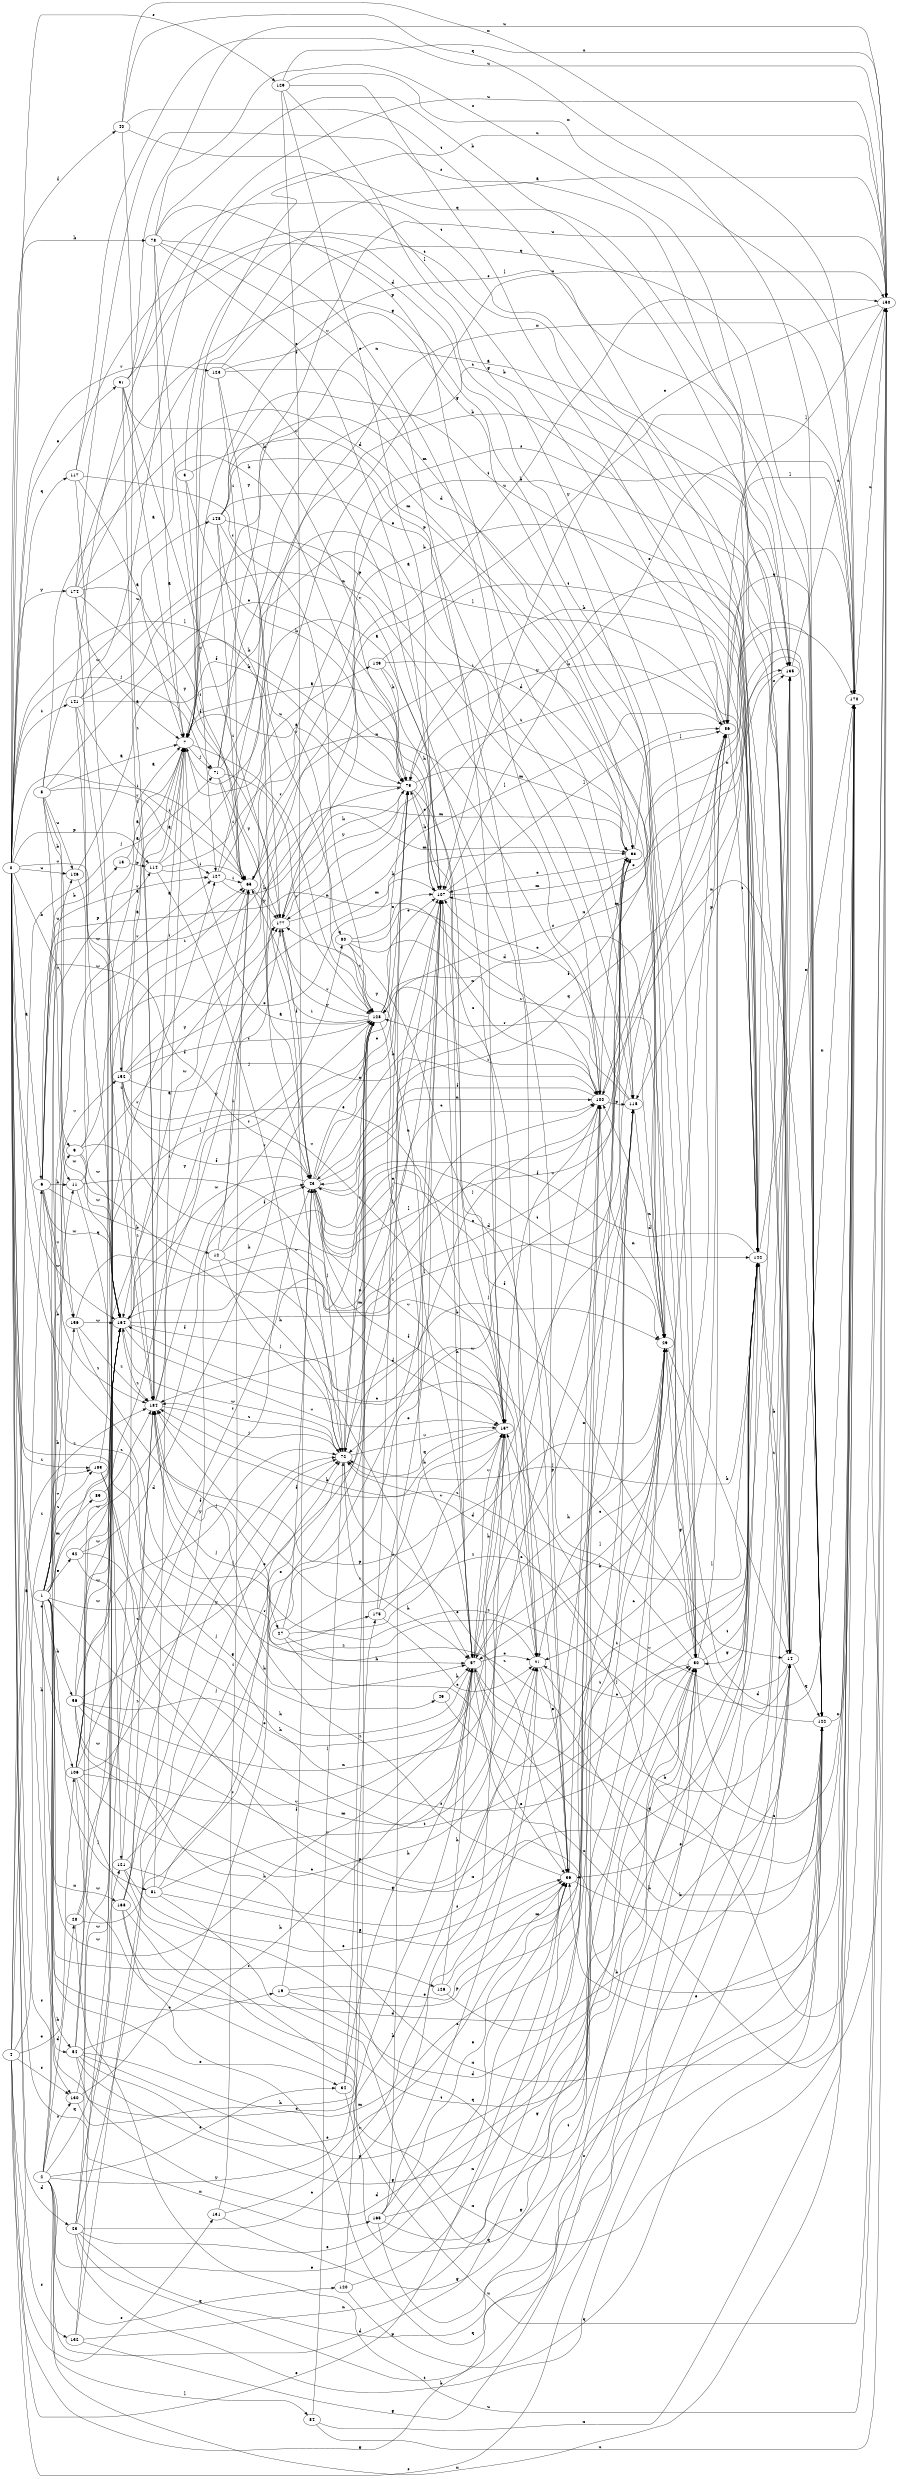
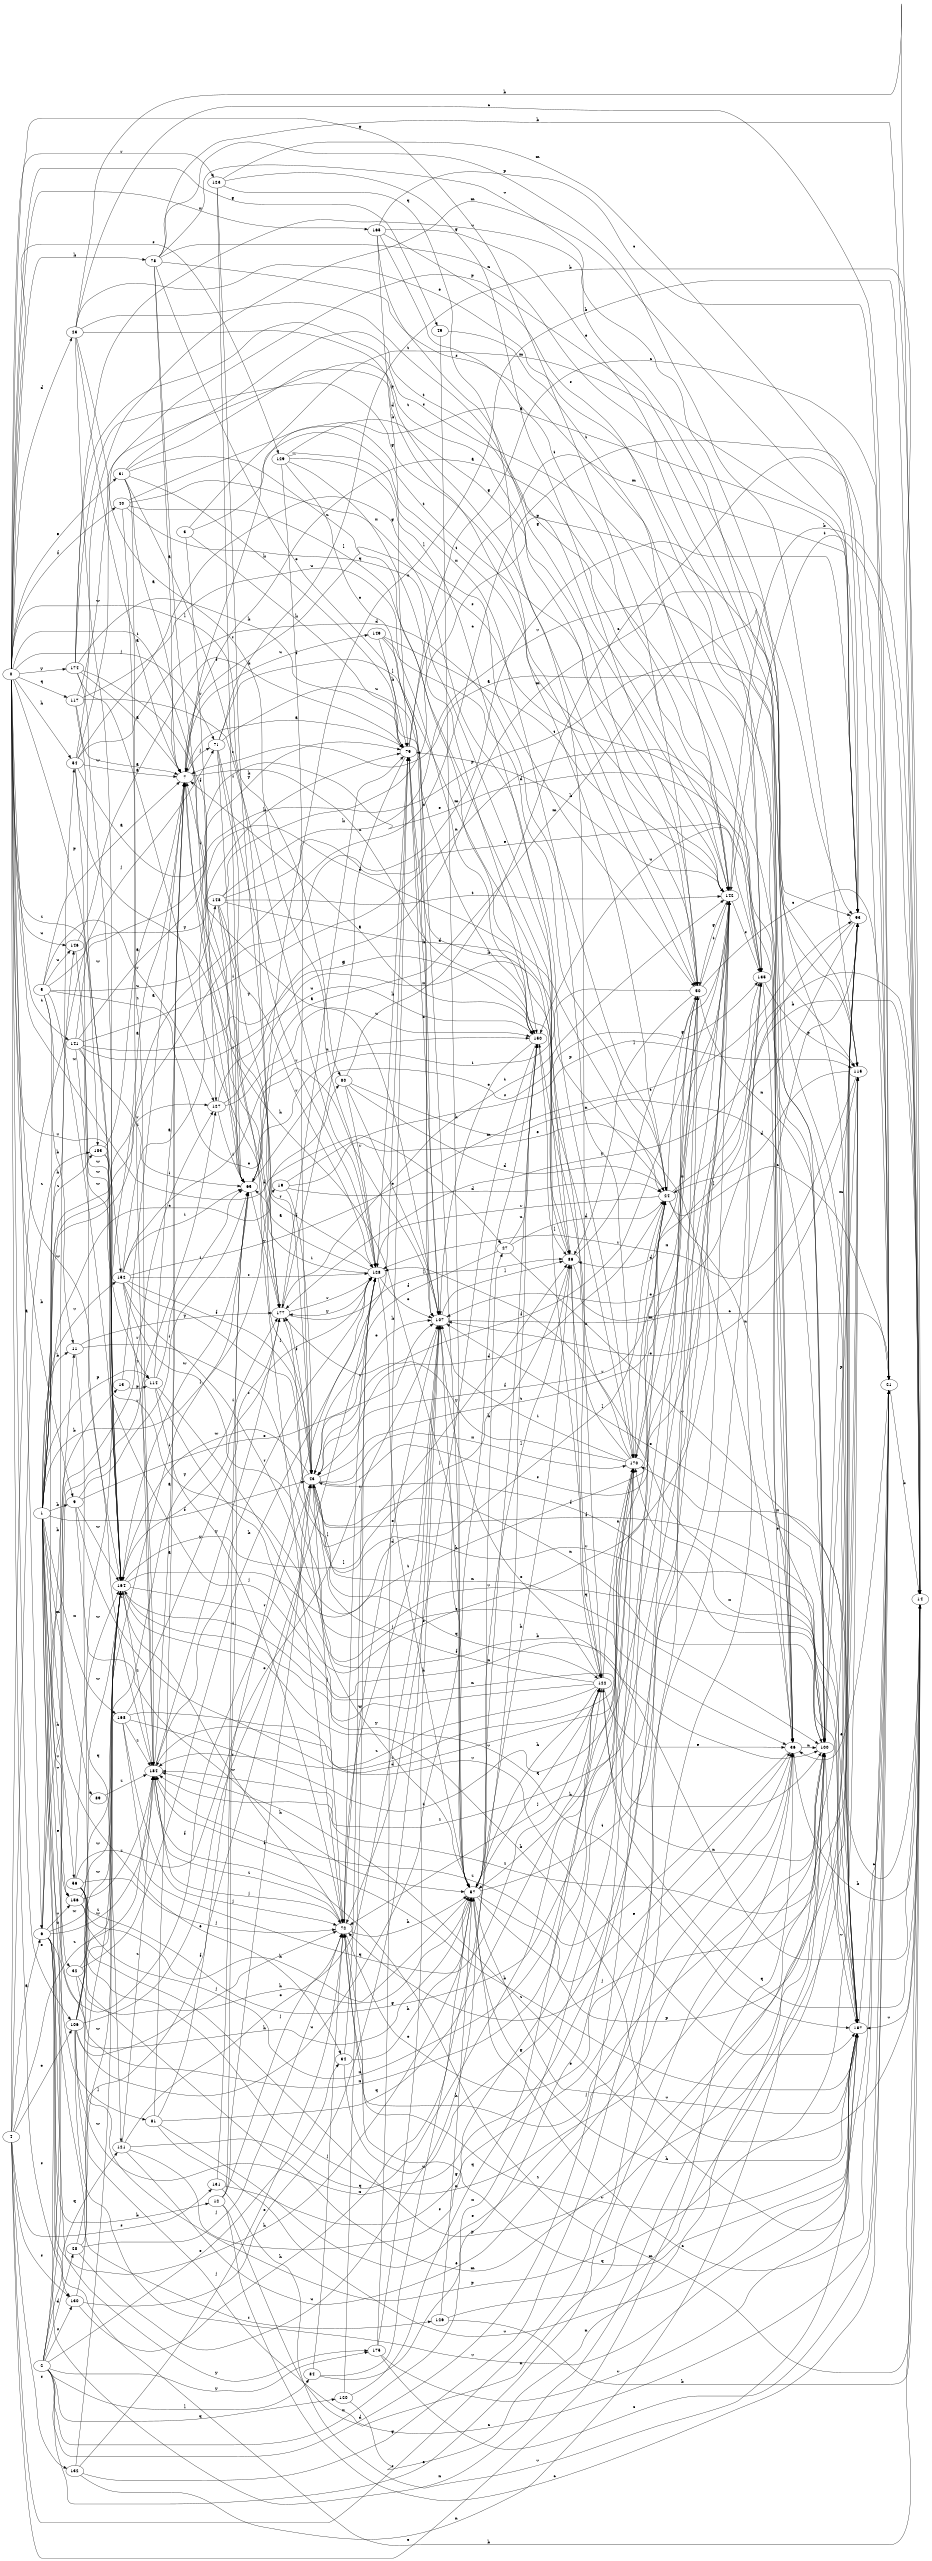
(650, 559) -> (538, 1416)
(665, 1343) -> (667, 1196)
(372, 1662) -> (487, 1572)
